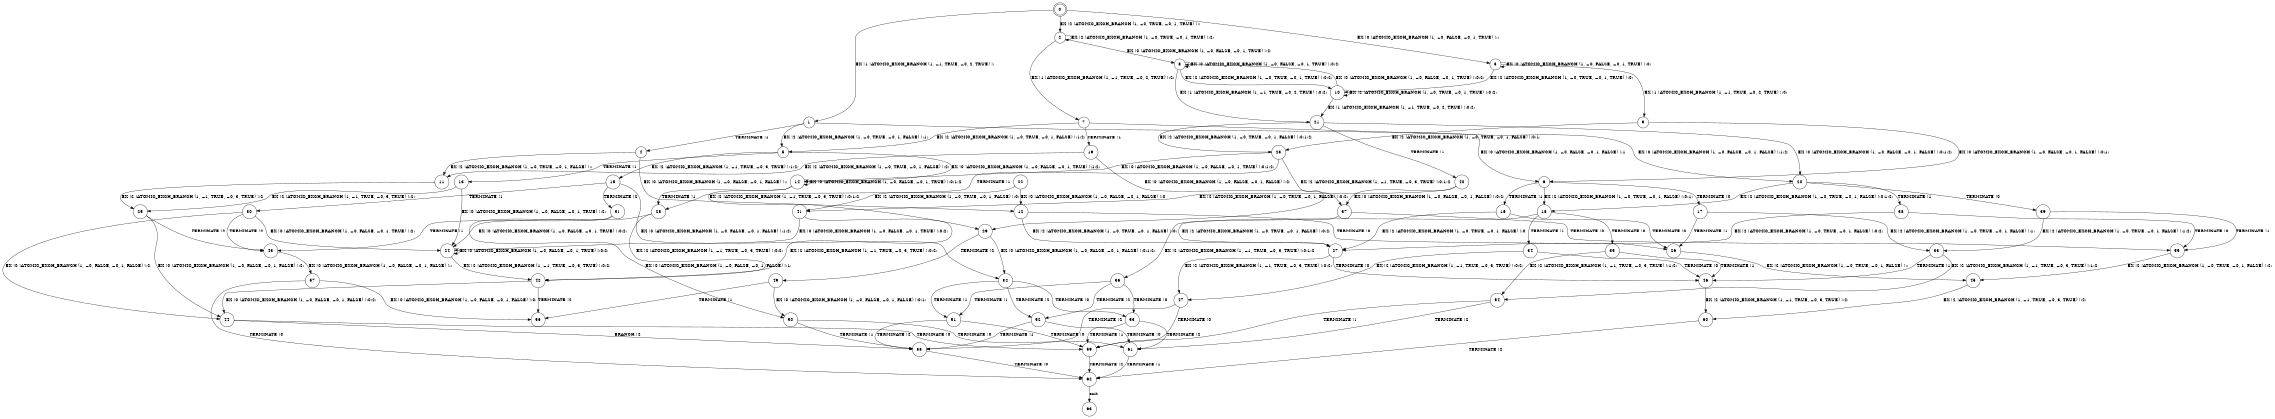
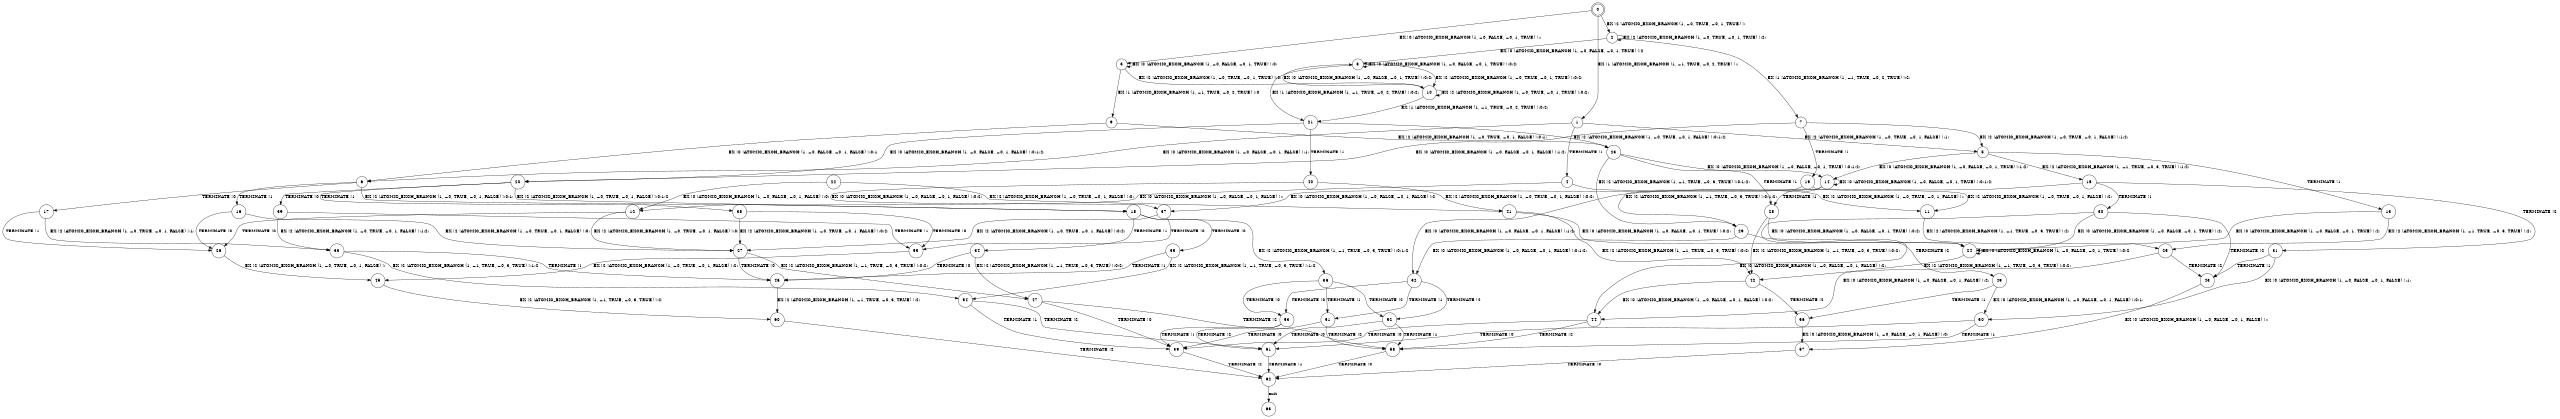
(419, 314) -> (1802, 333)
(628, 335) -> (1556, 335)
